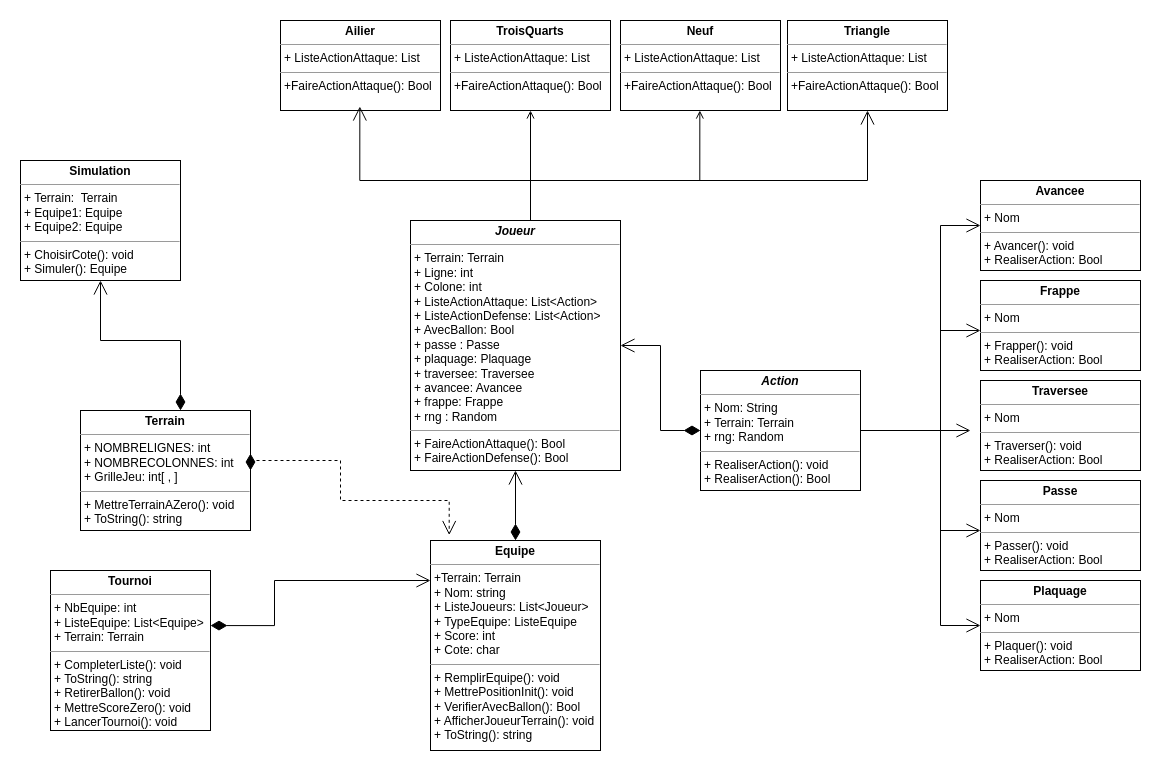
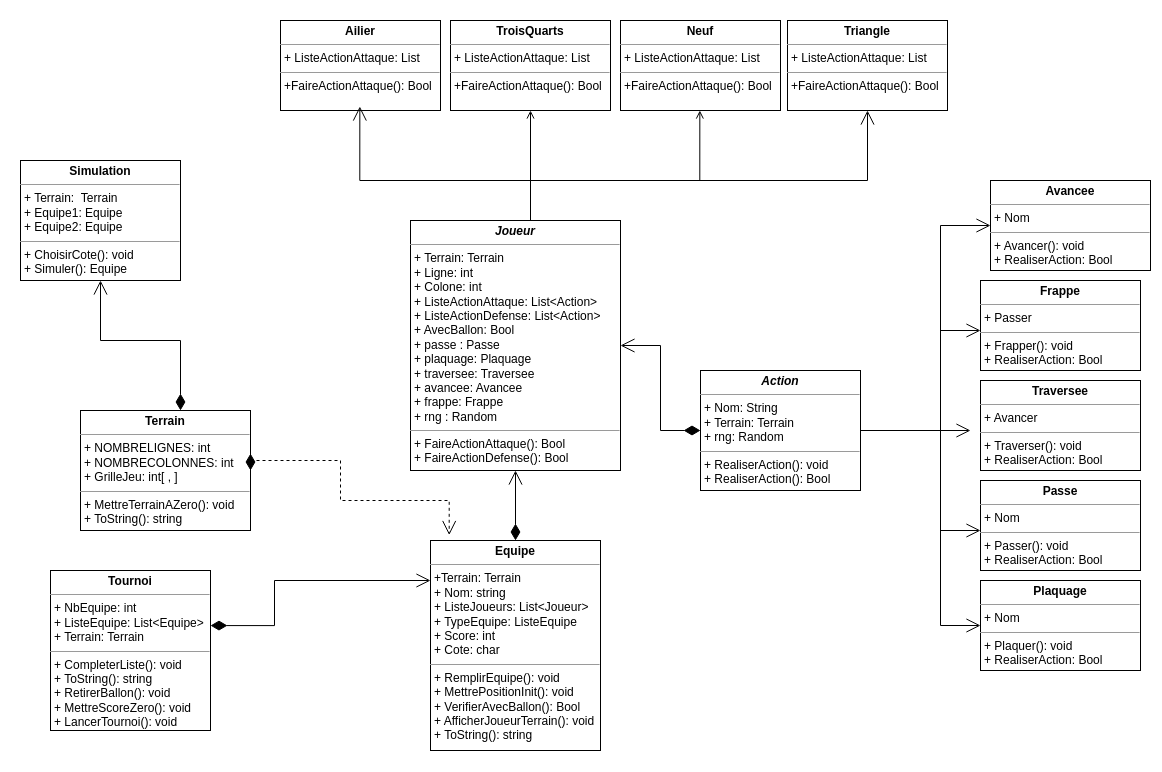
(1061, 226) -> (1071, 226)
(1044, 309) -> (1044, 309)
(1044, 409) -> (1044, 409)
